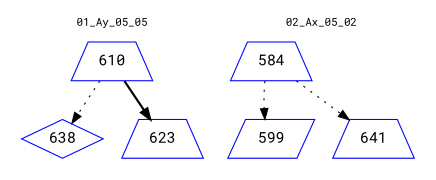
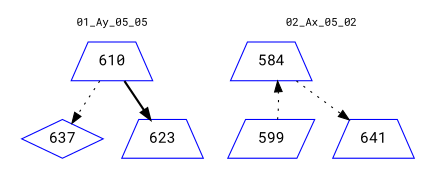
(264, 95) -> (278, 106)
(62, 139) -> (62, 139)
